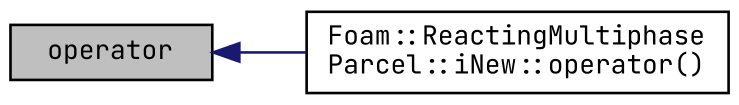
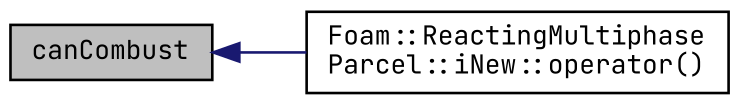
(111, 52) -> (111, 52)
